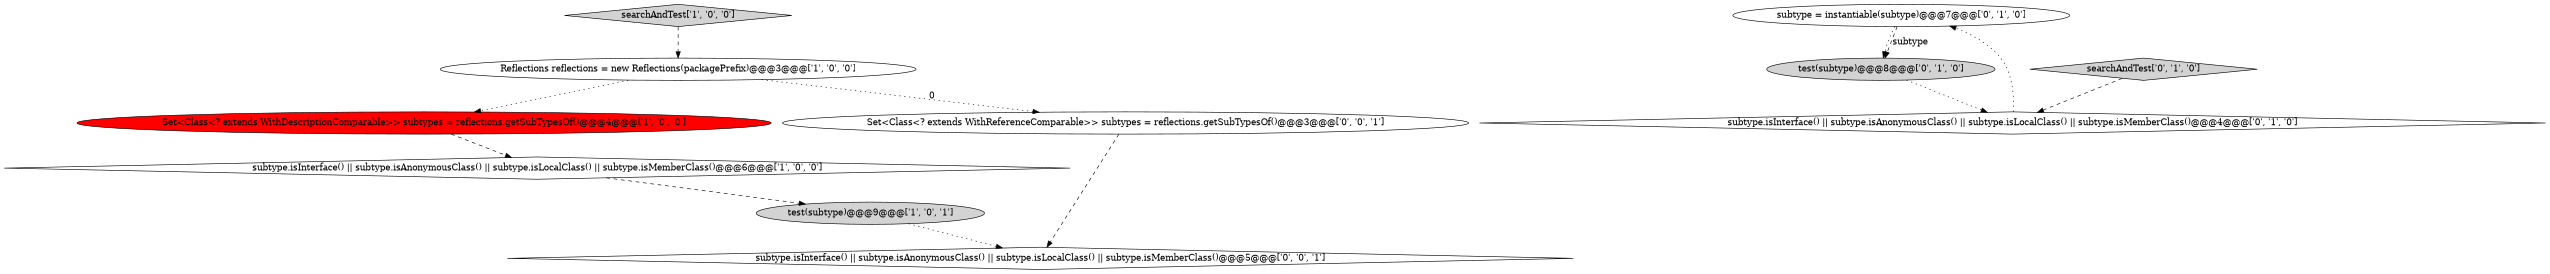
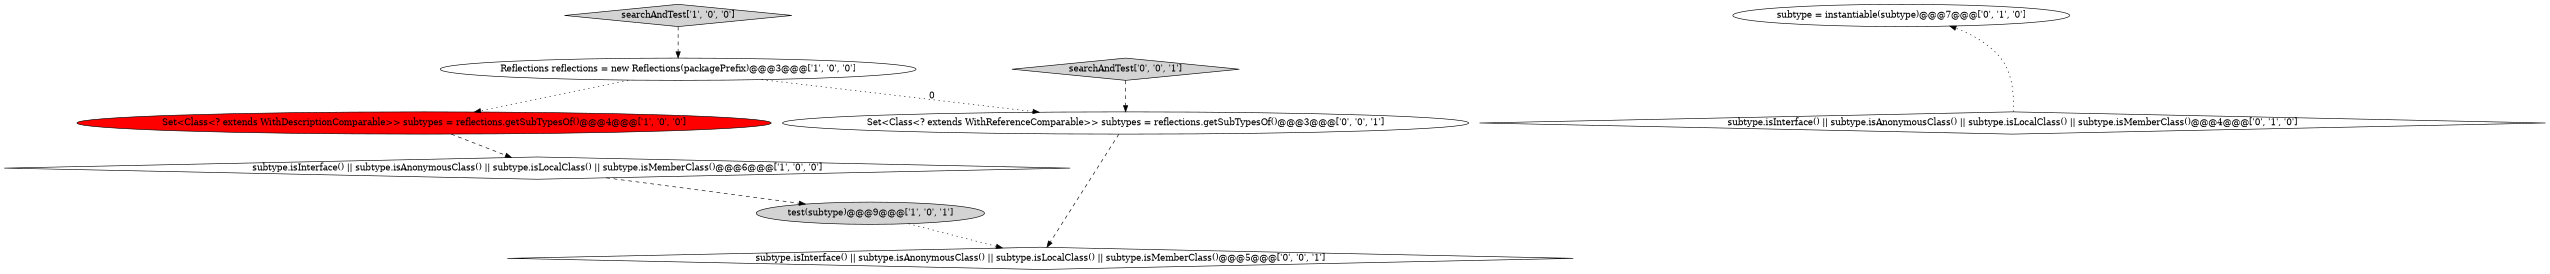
none -> (1126, 69)
(1881, 69) -> none
(2144, 69) -> none
